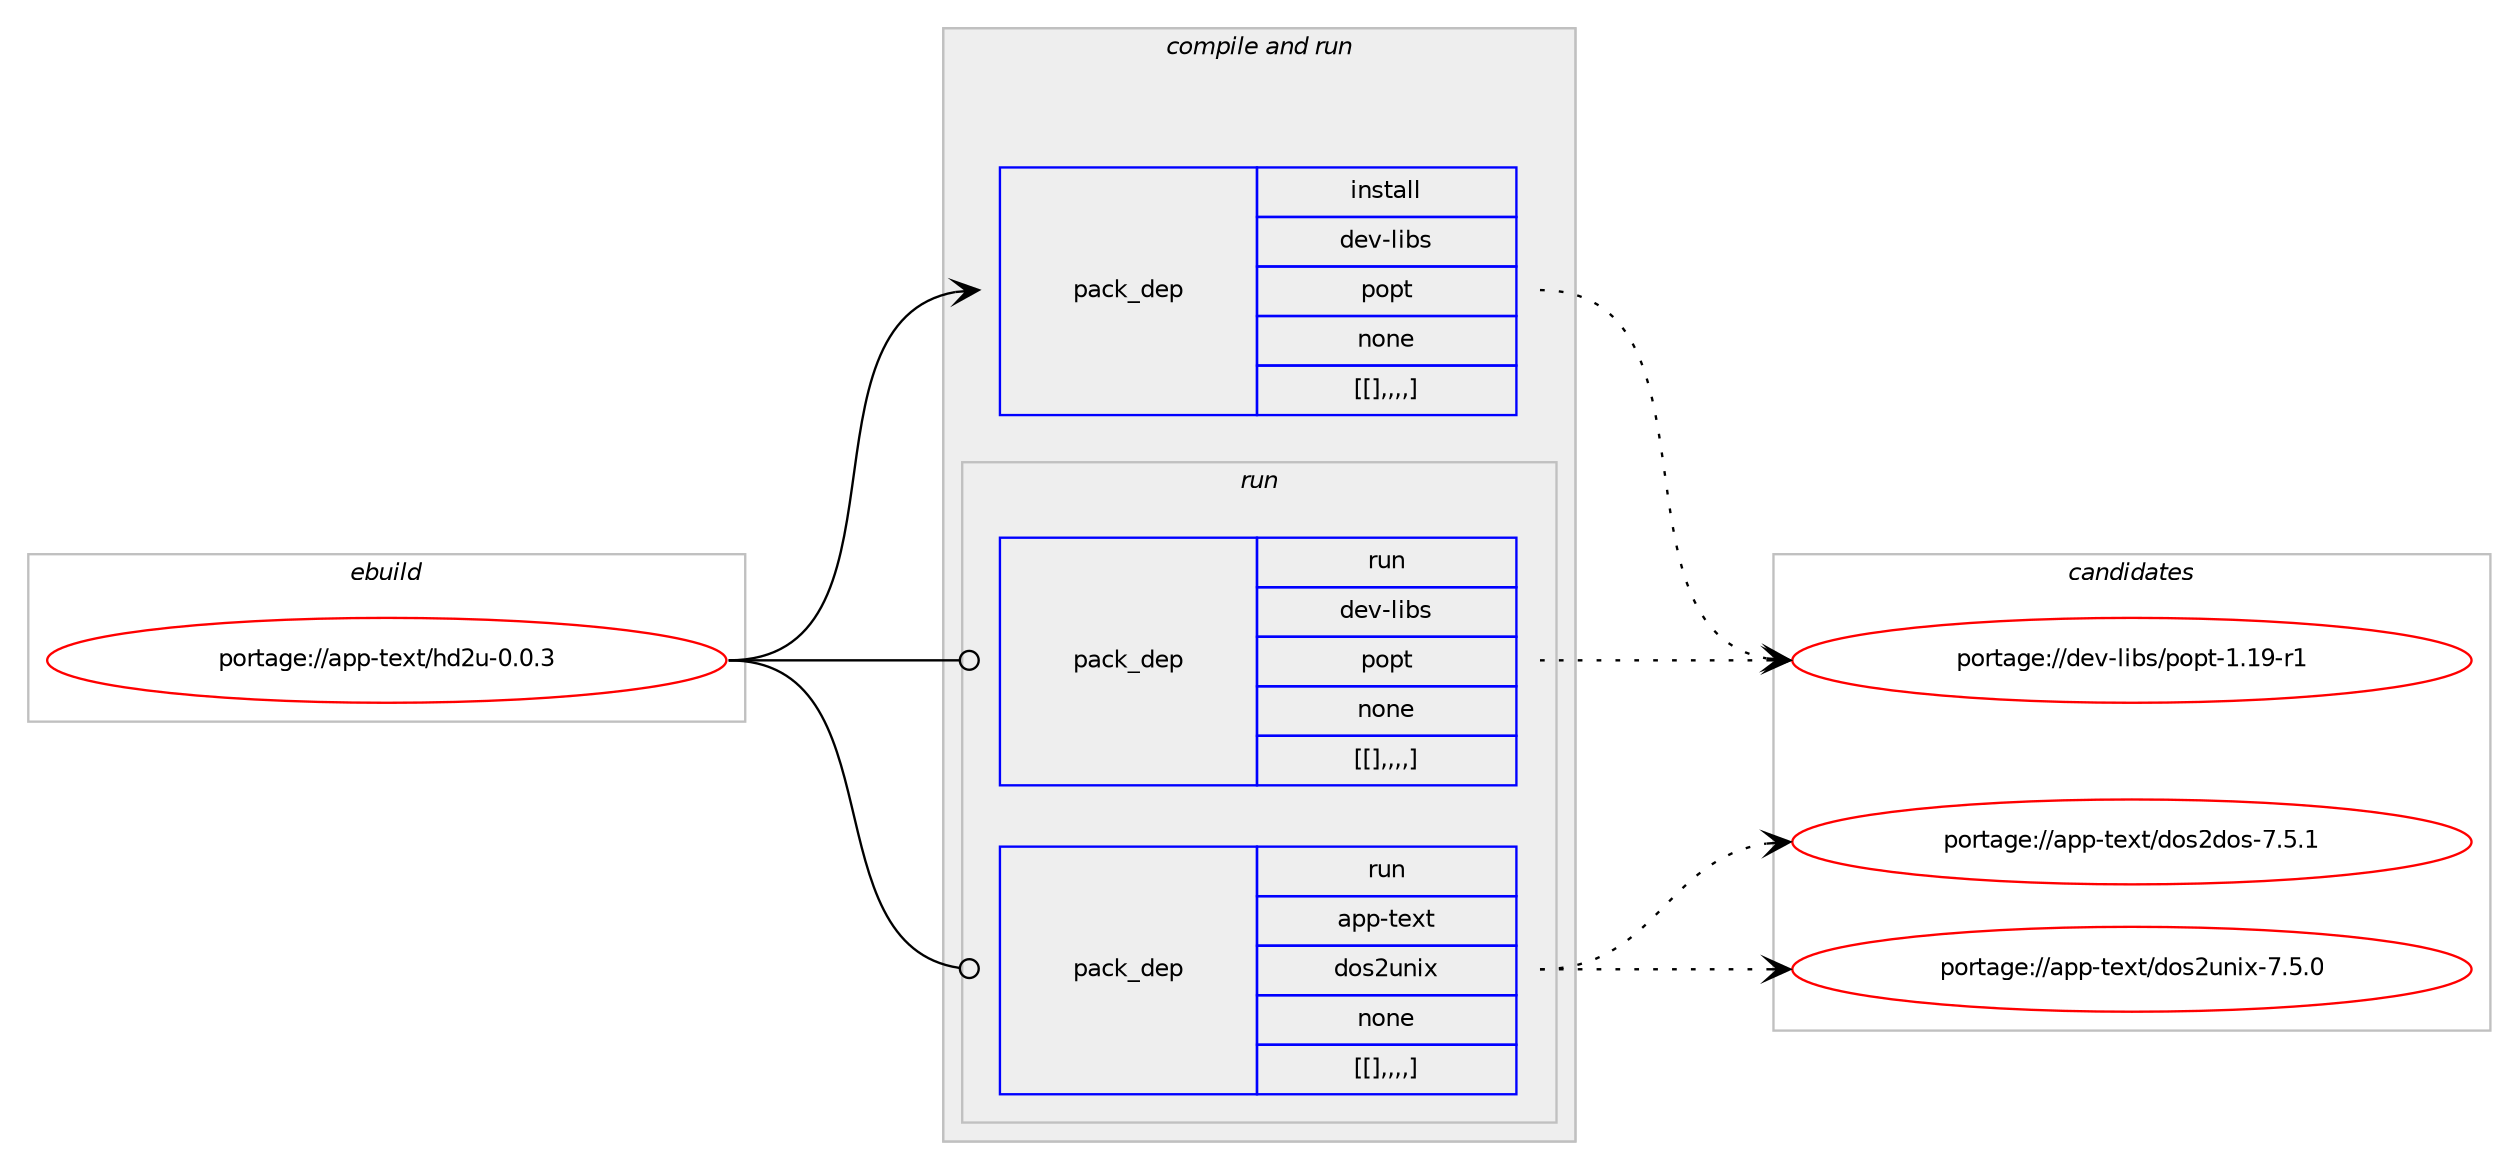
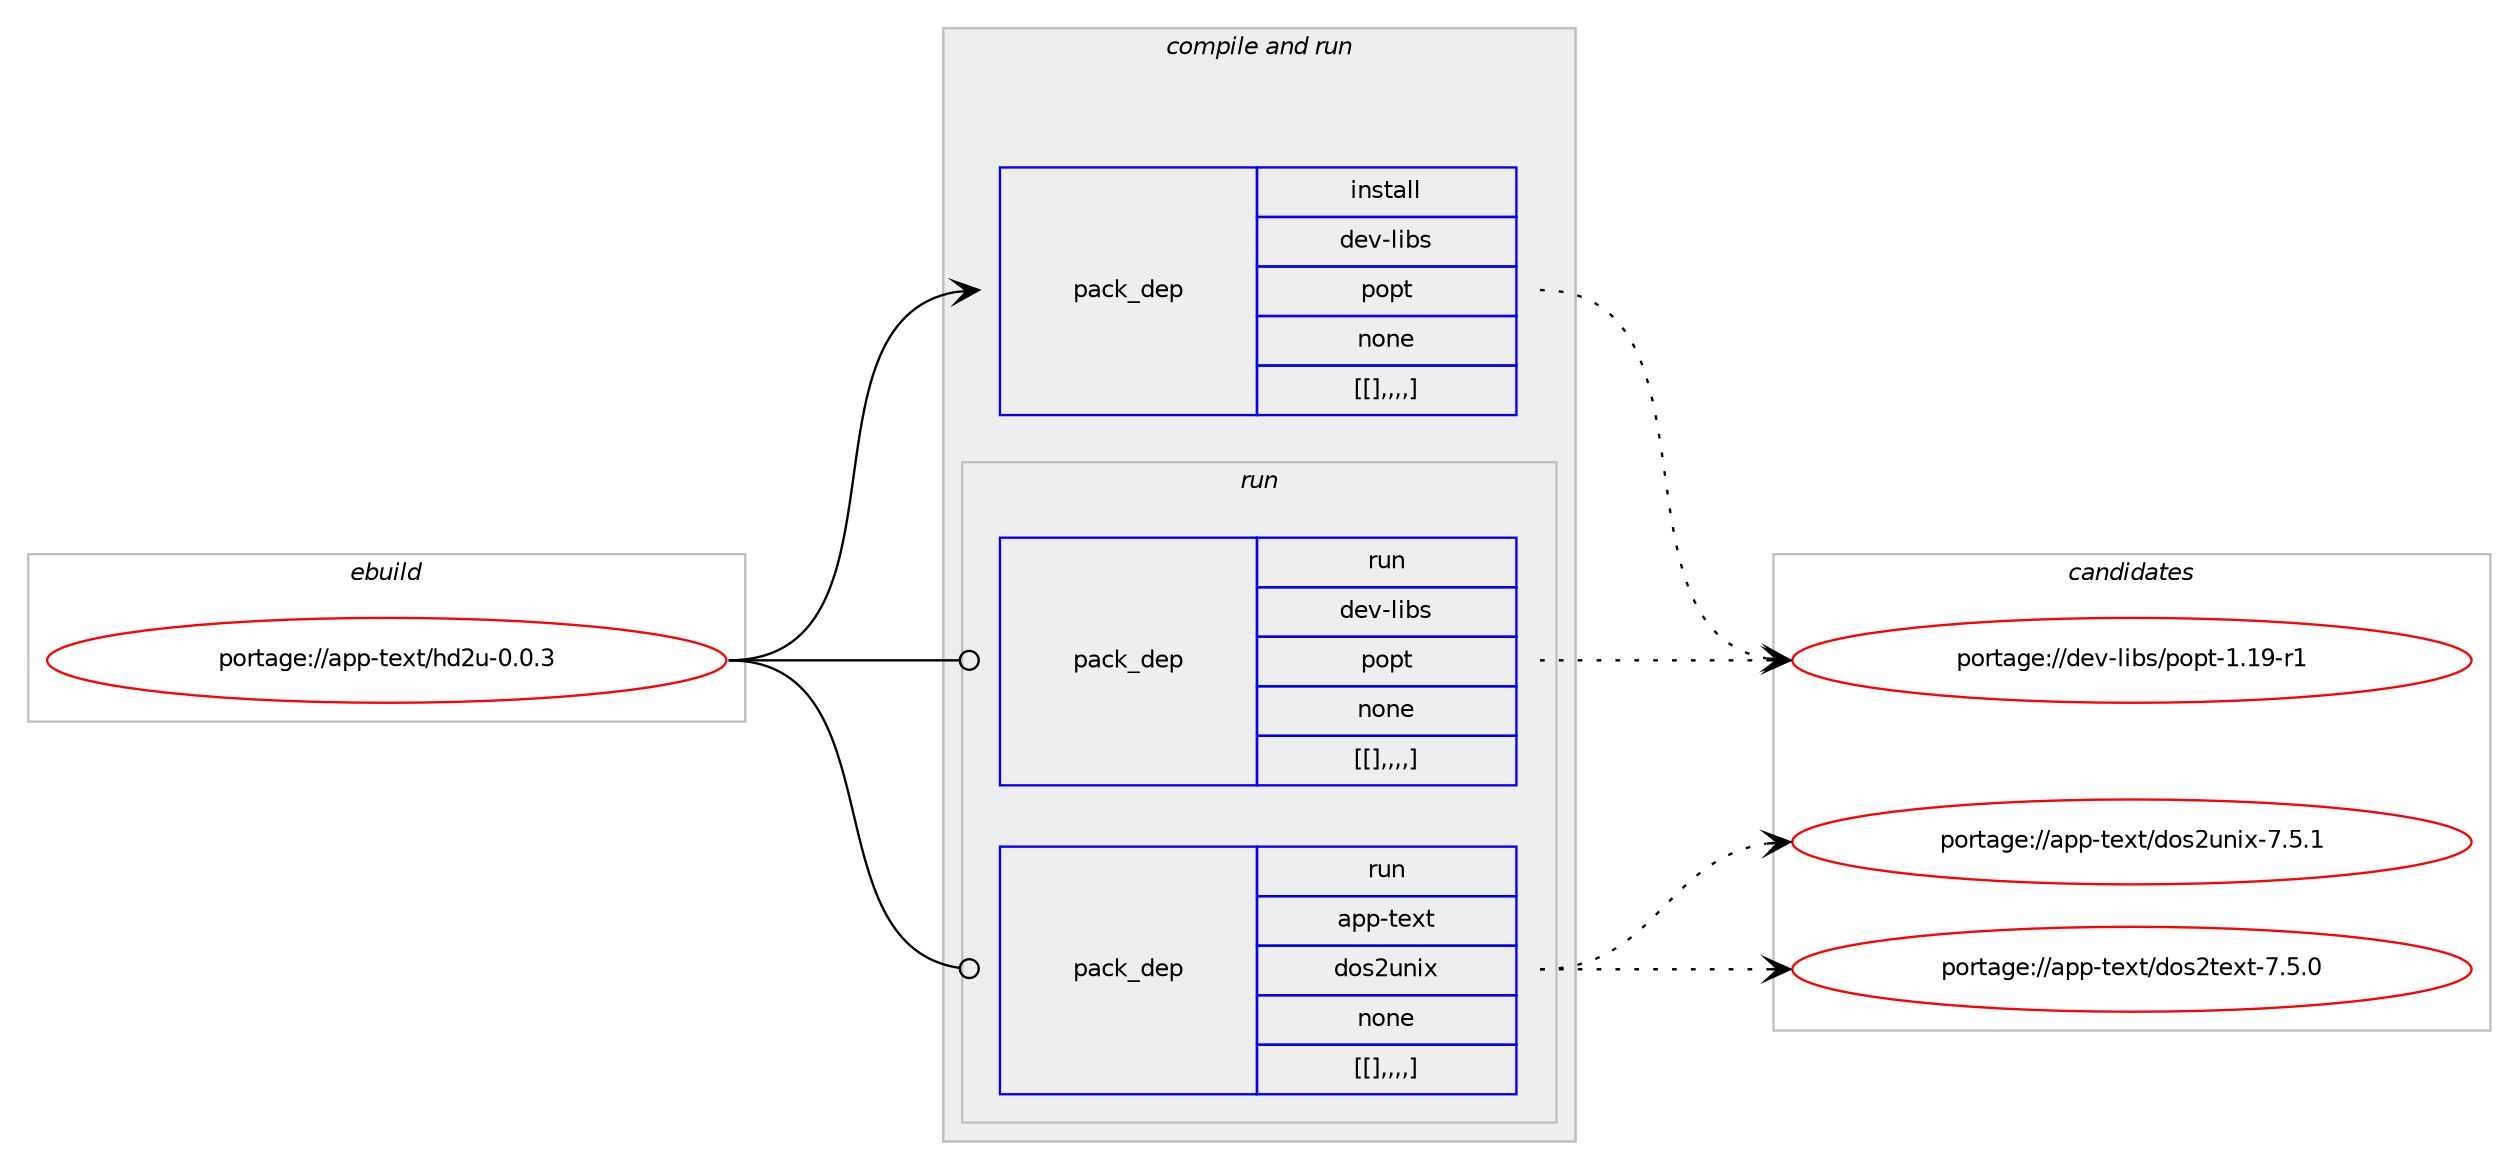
(2132, 842) -> (2132, 842)
(2132, 969) -> (2132, 969)
